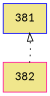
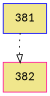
(30, 52) -> (20, 44)
